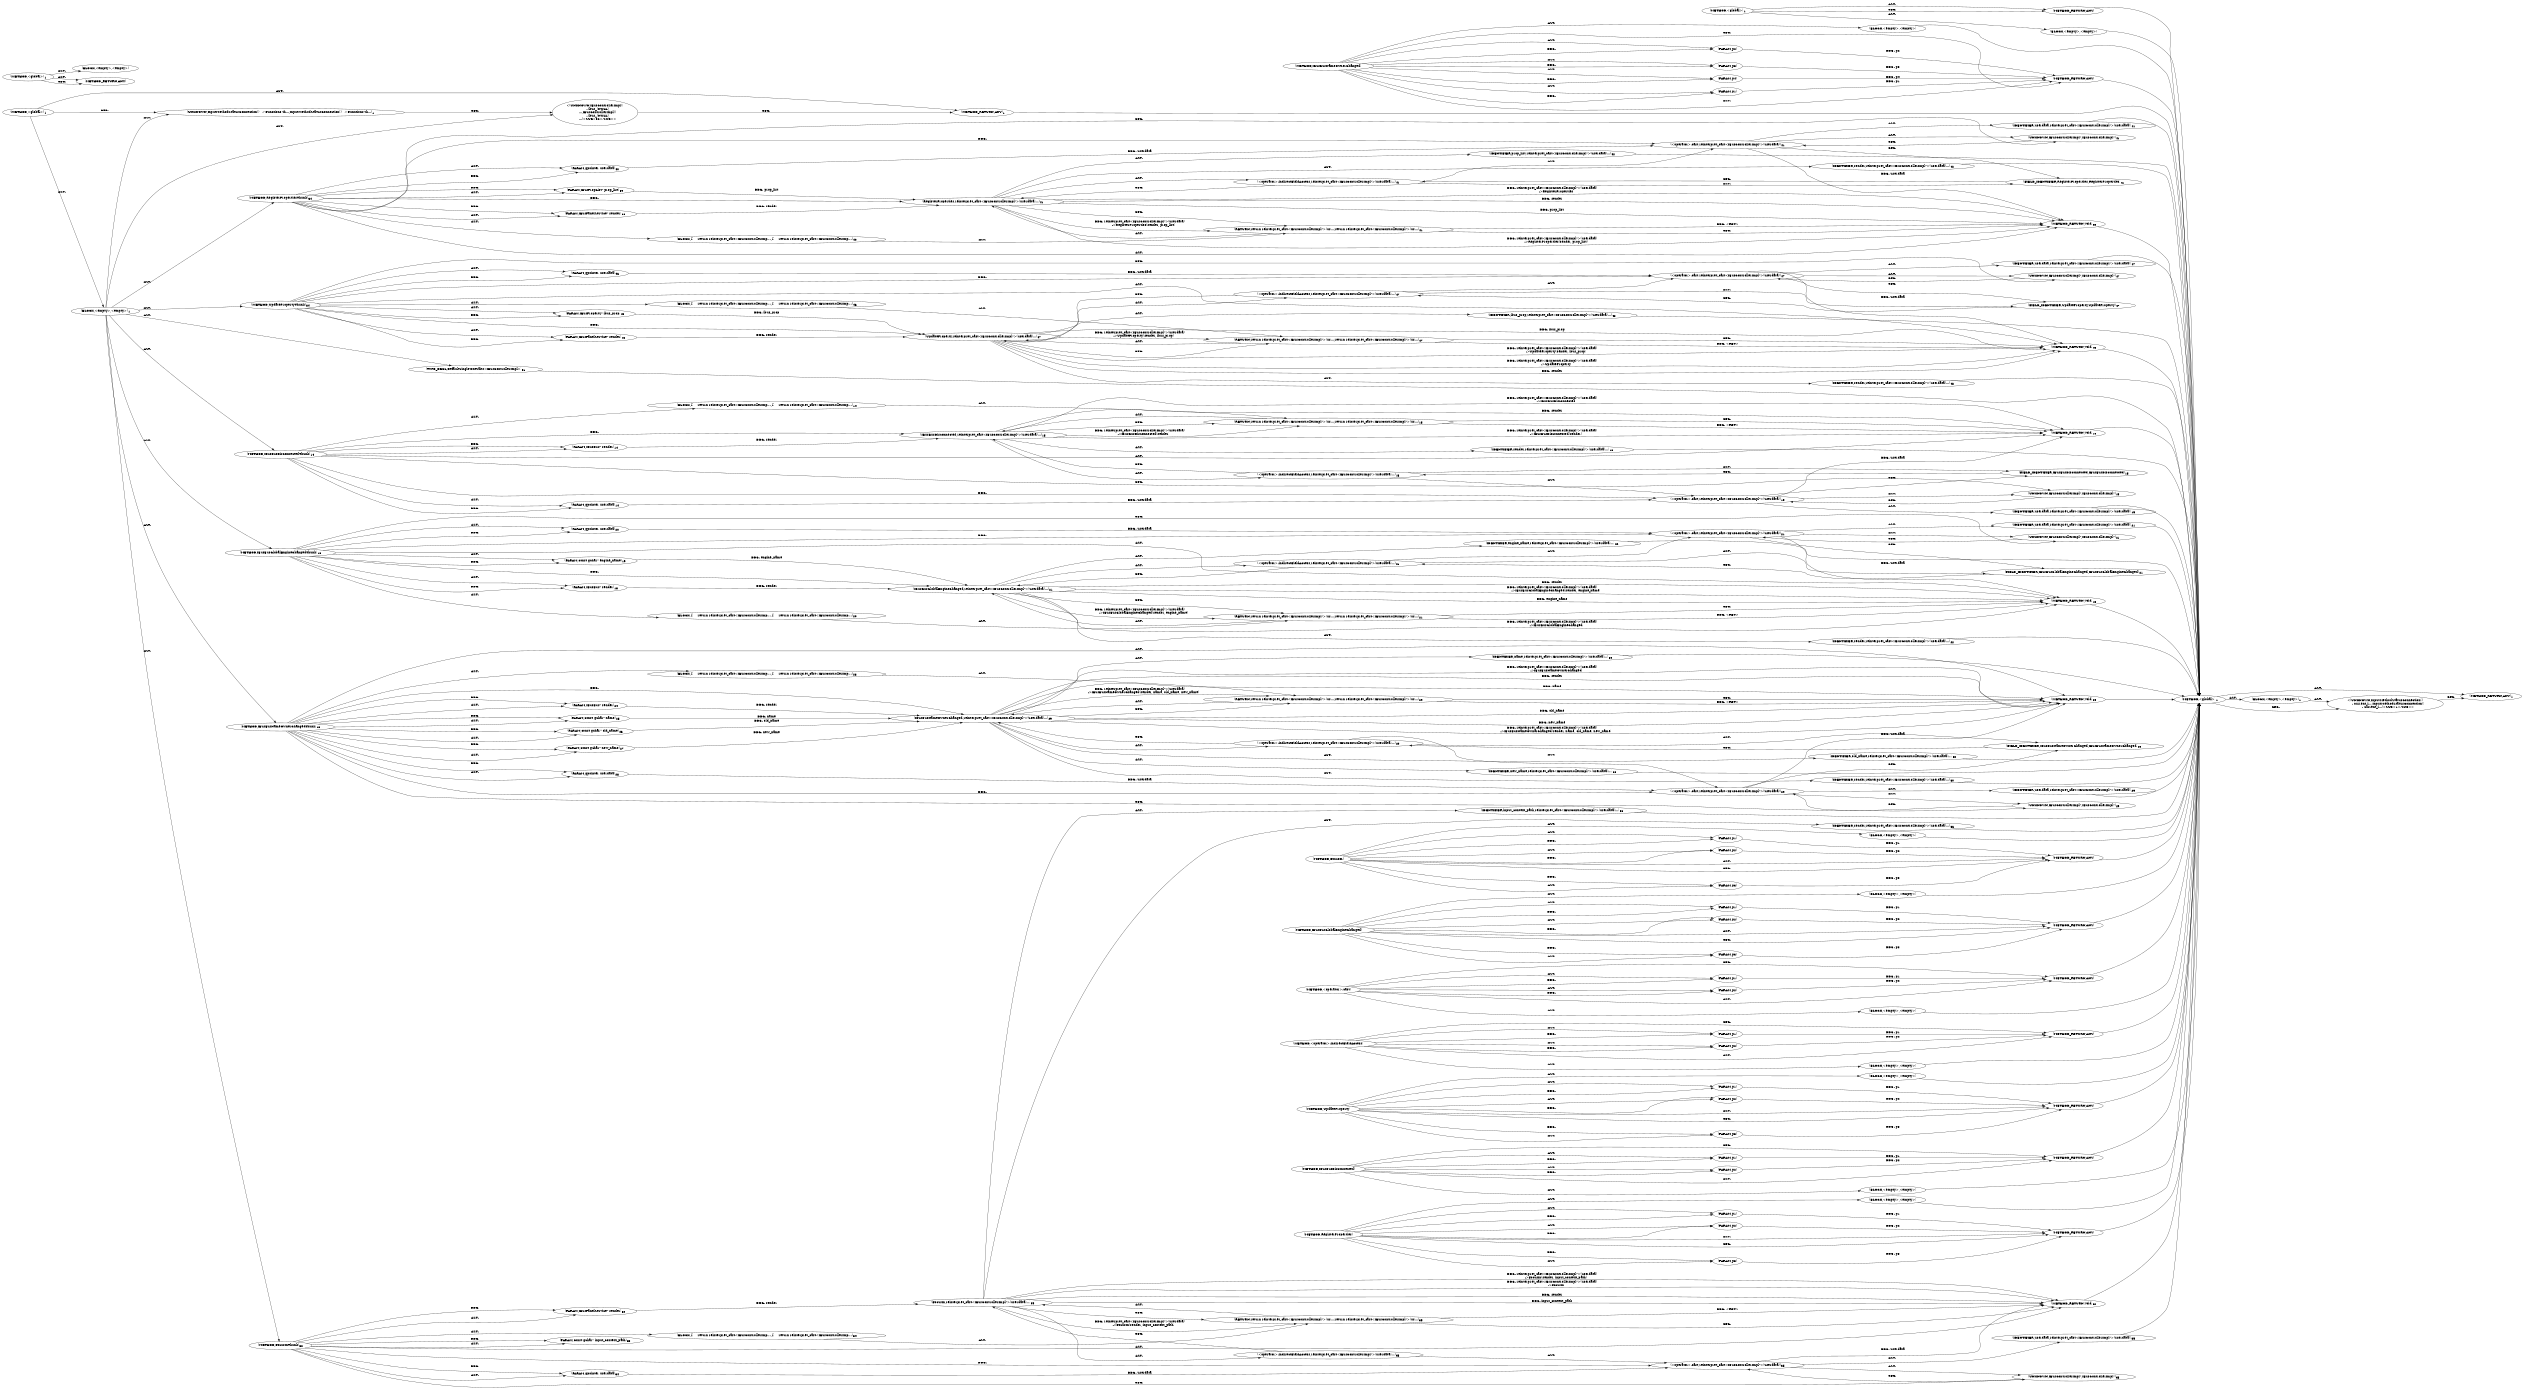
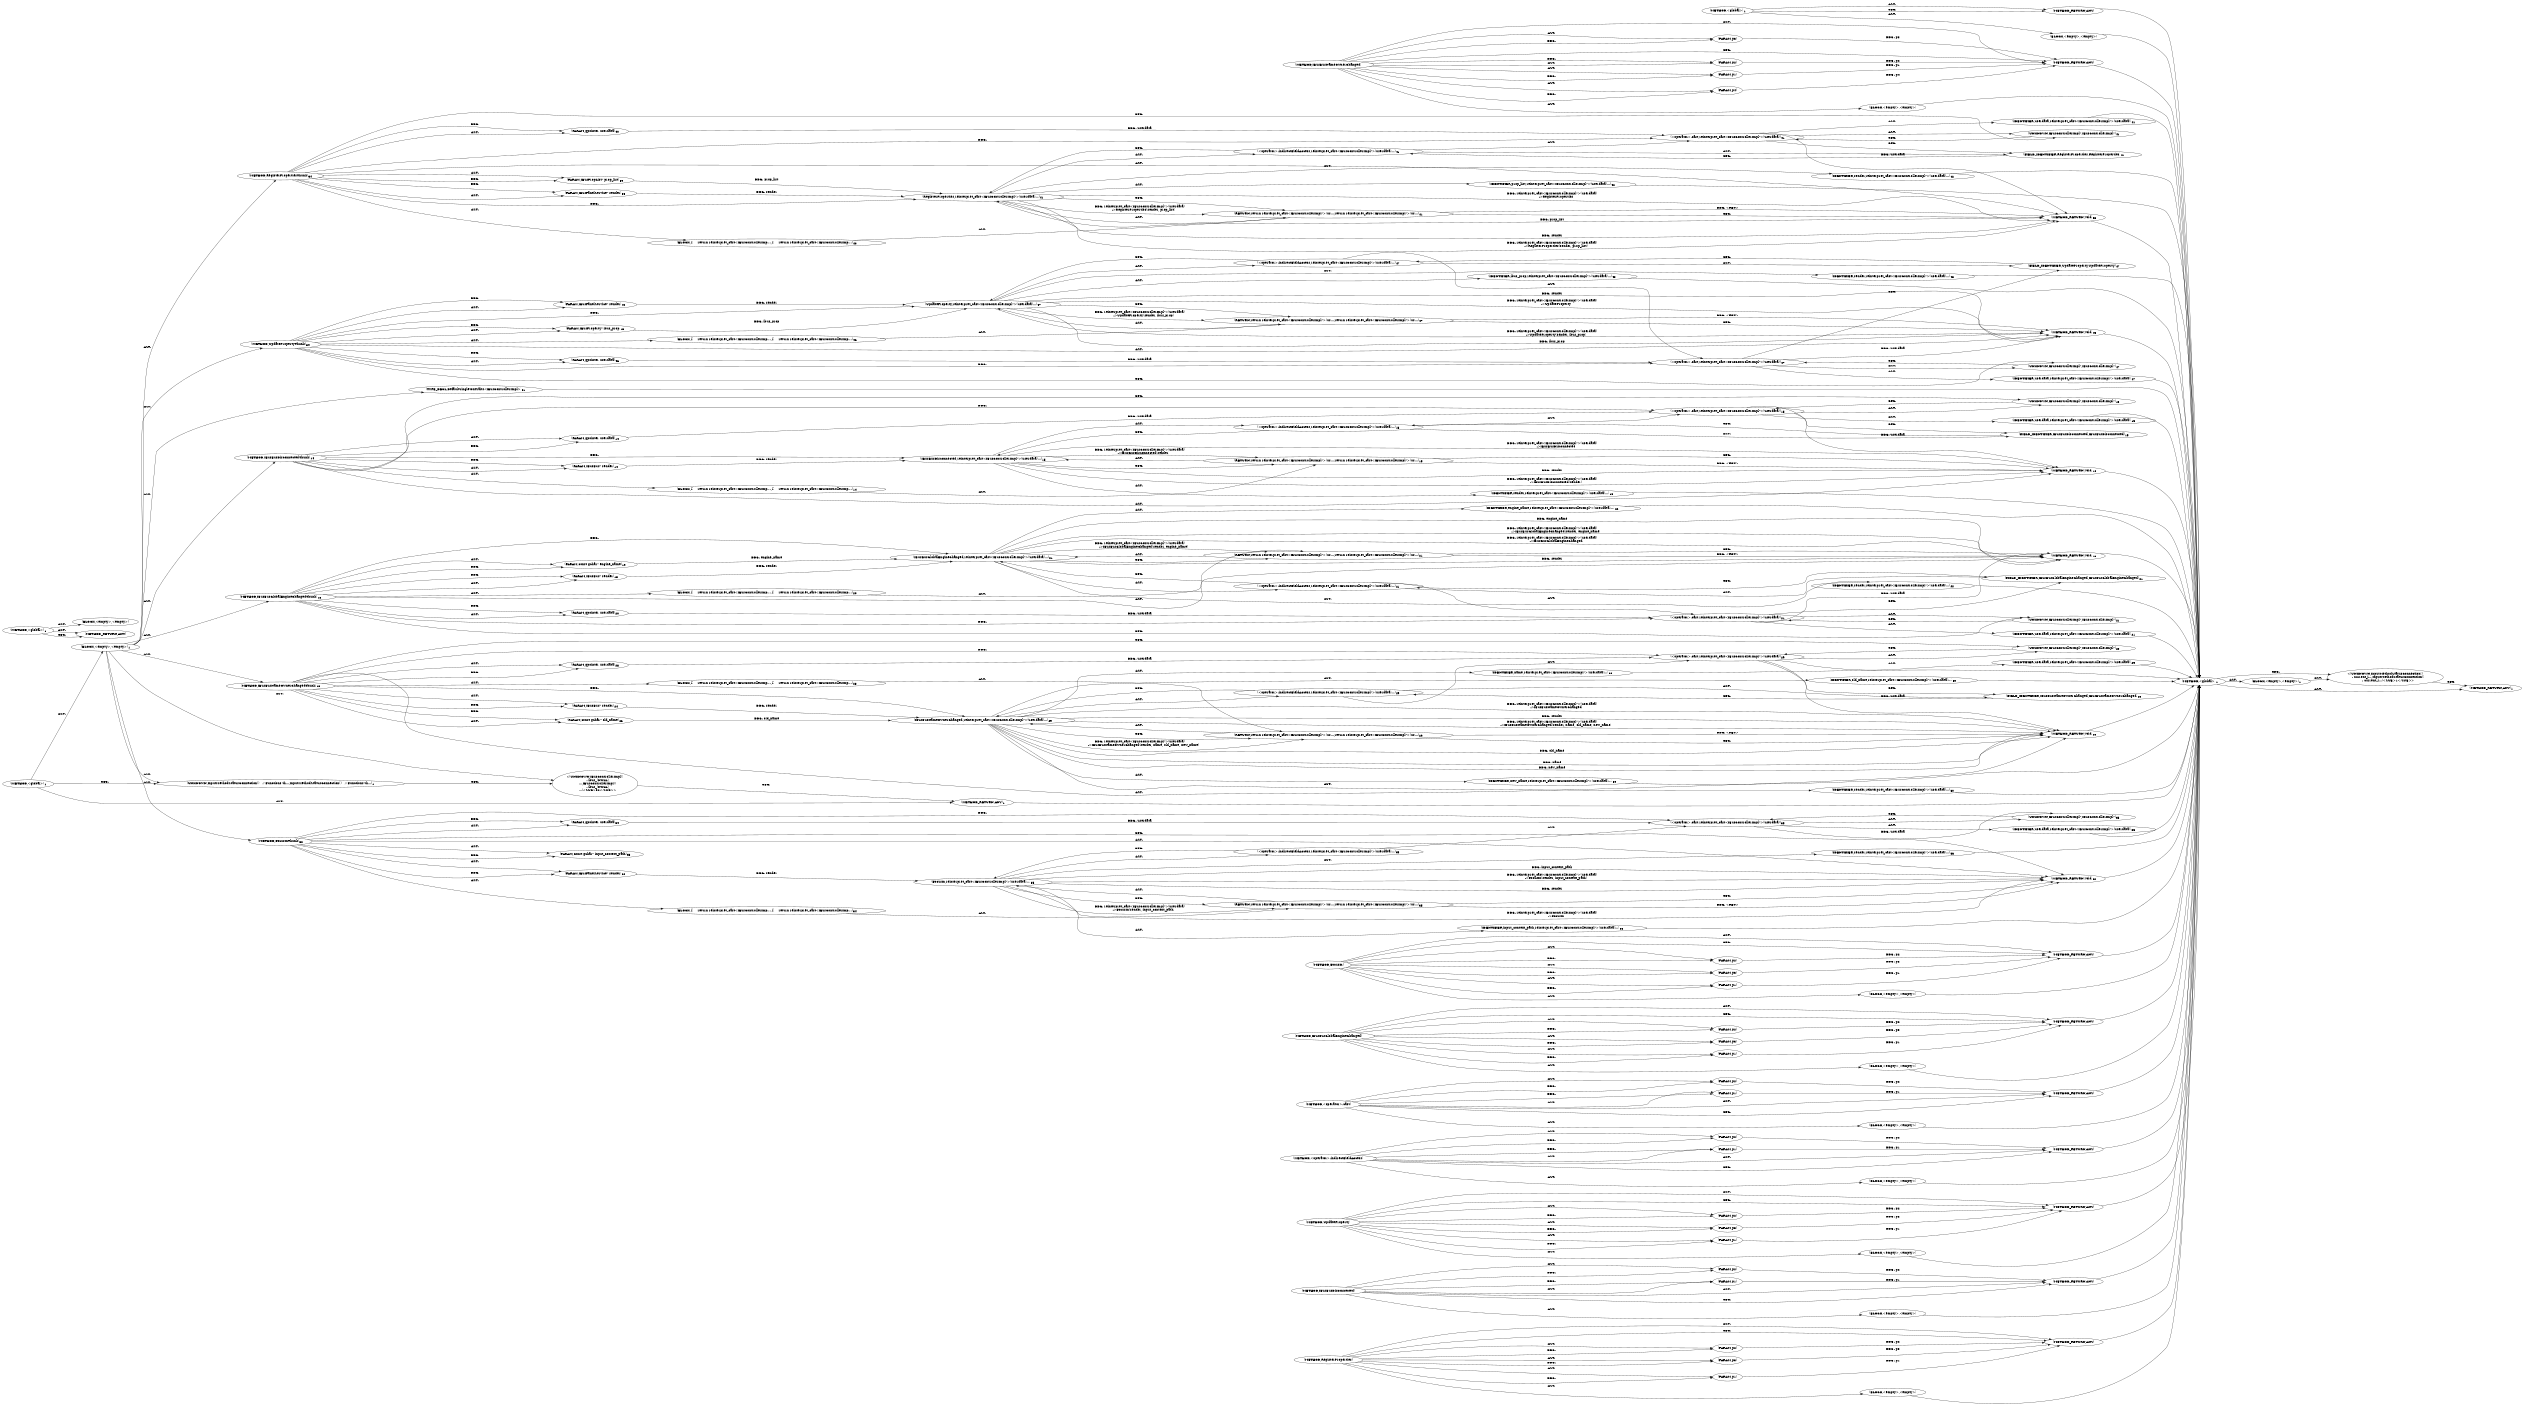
(595, 718) -> none
(595, 748) -> none
